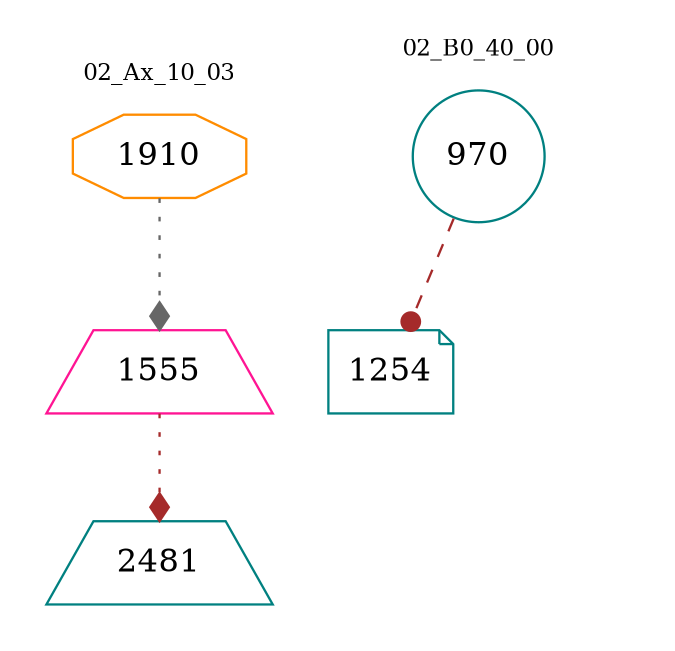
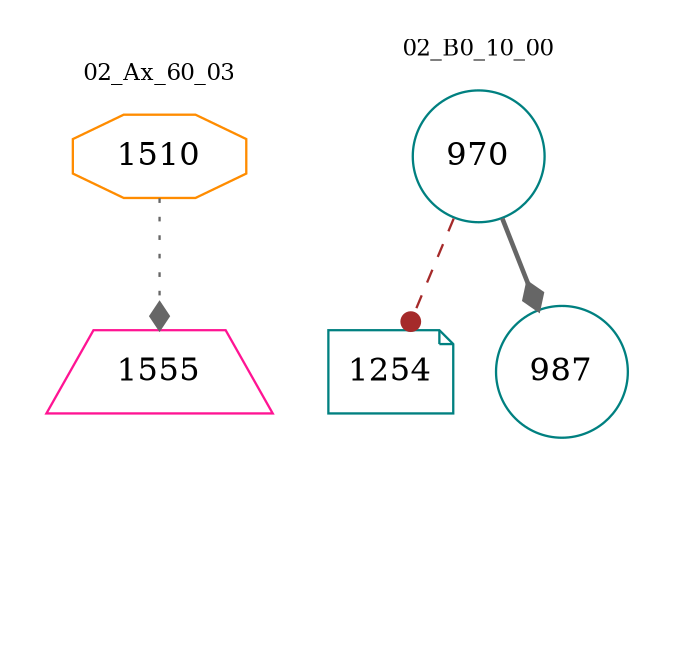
(479, 50) -> (479, 50)
(160, 74) -> (160, 74)
(160, 156) -> (160, 156)
none -> (562, 372)
(160, 563) -> none
